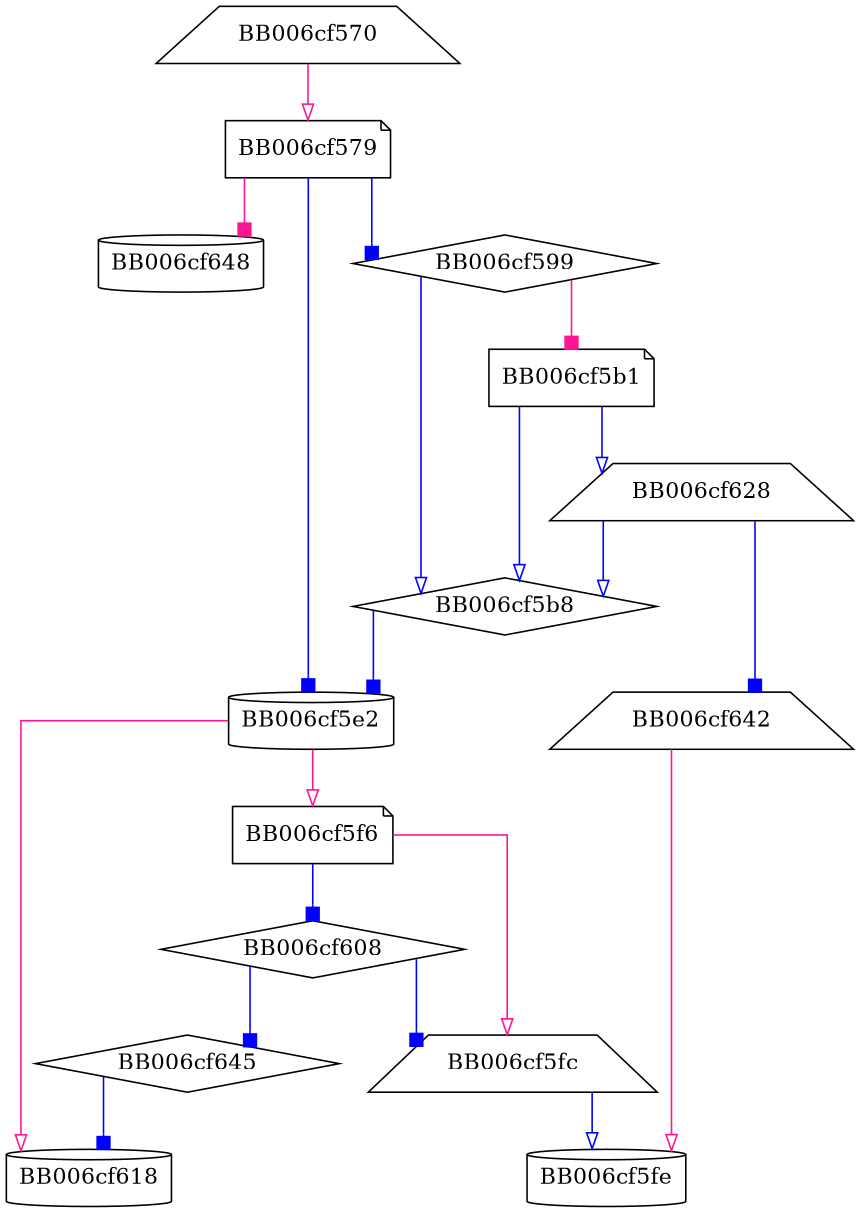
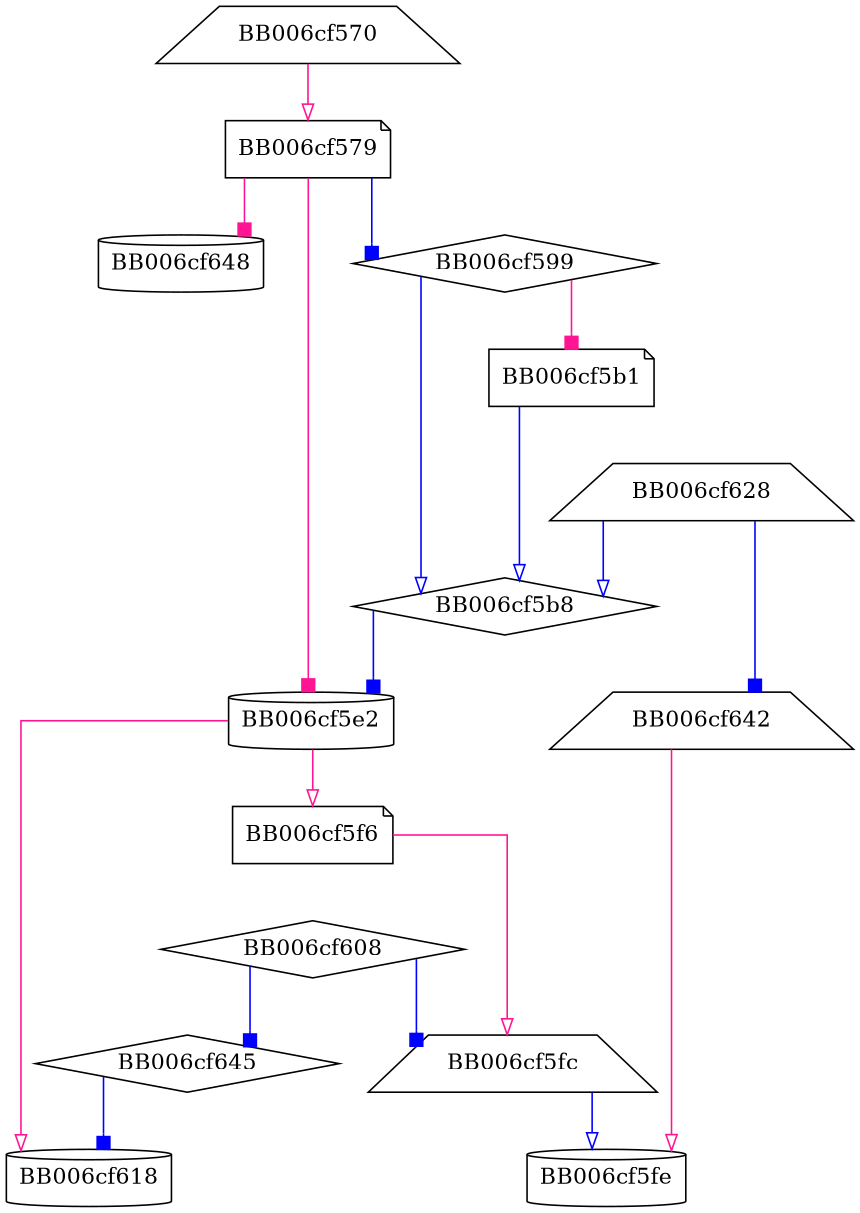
(308, 427) -> (308, 427)
(602, 432) -> none
(313, 884) -> none
